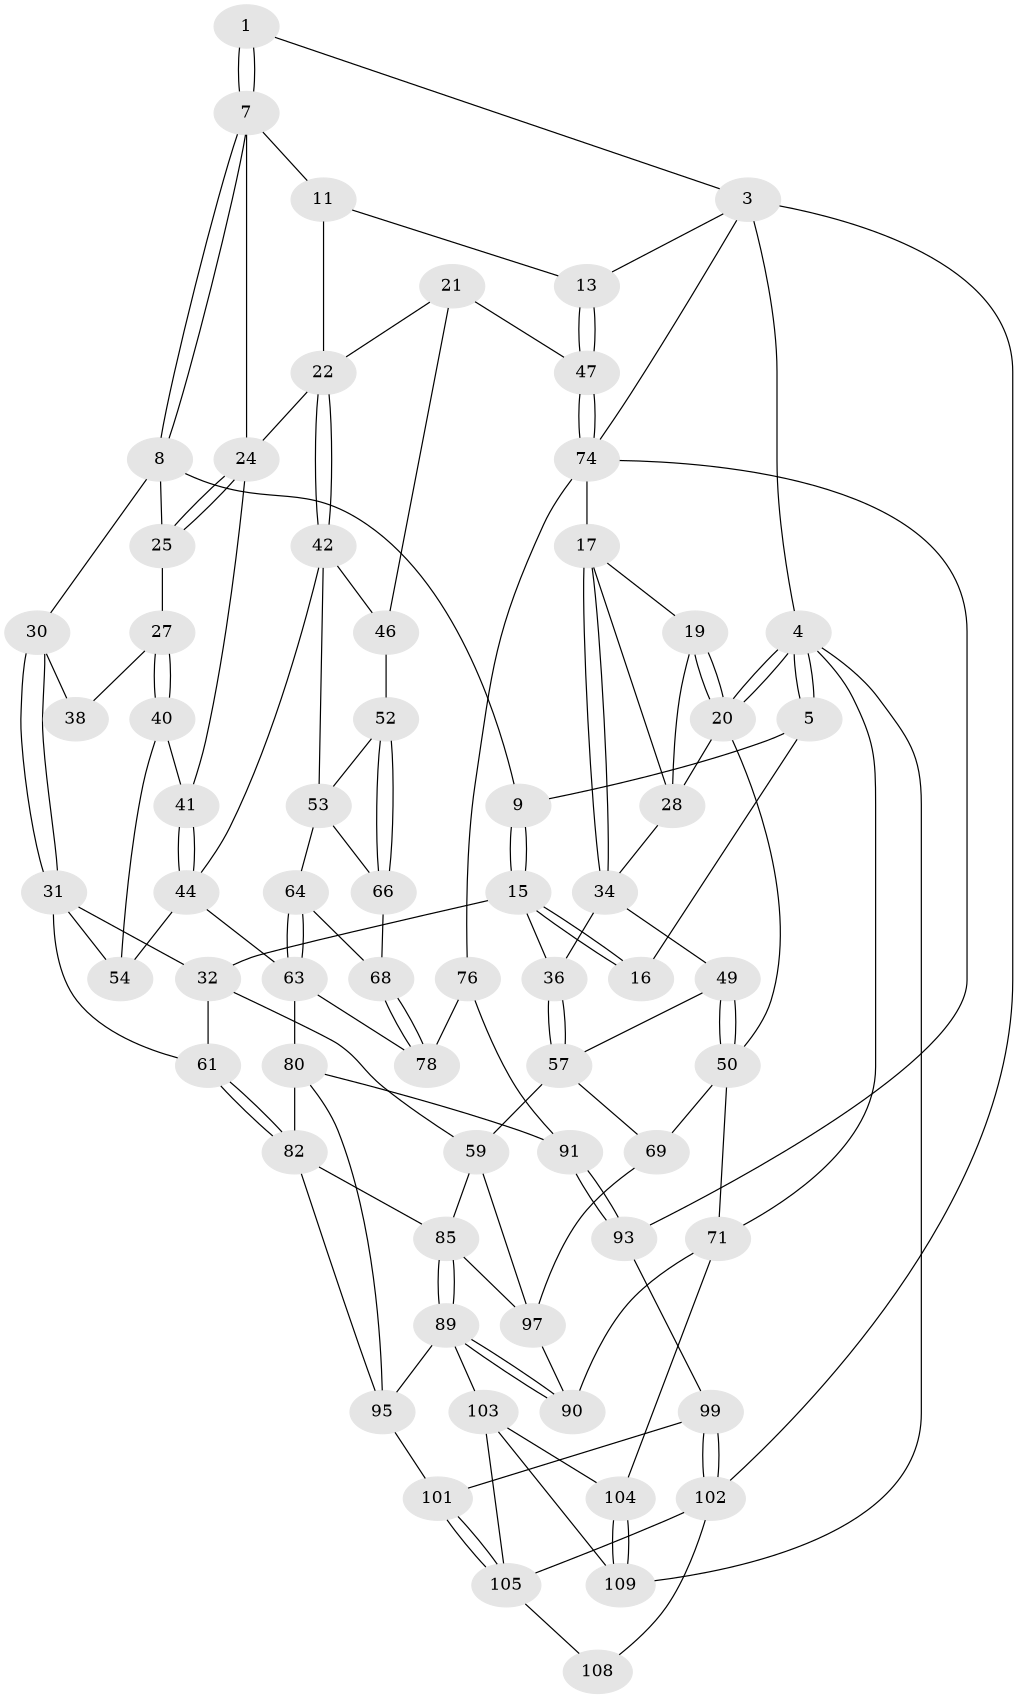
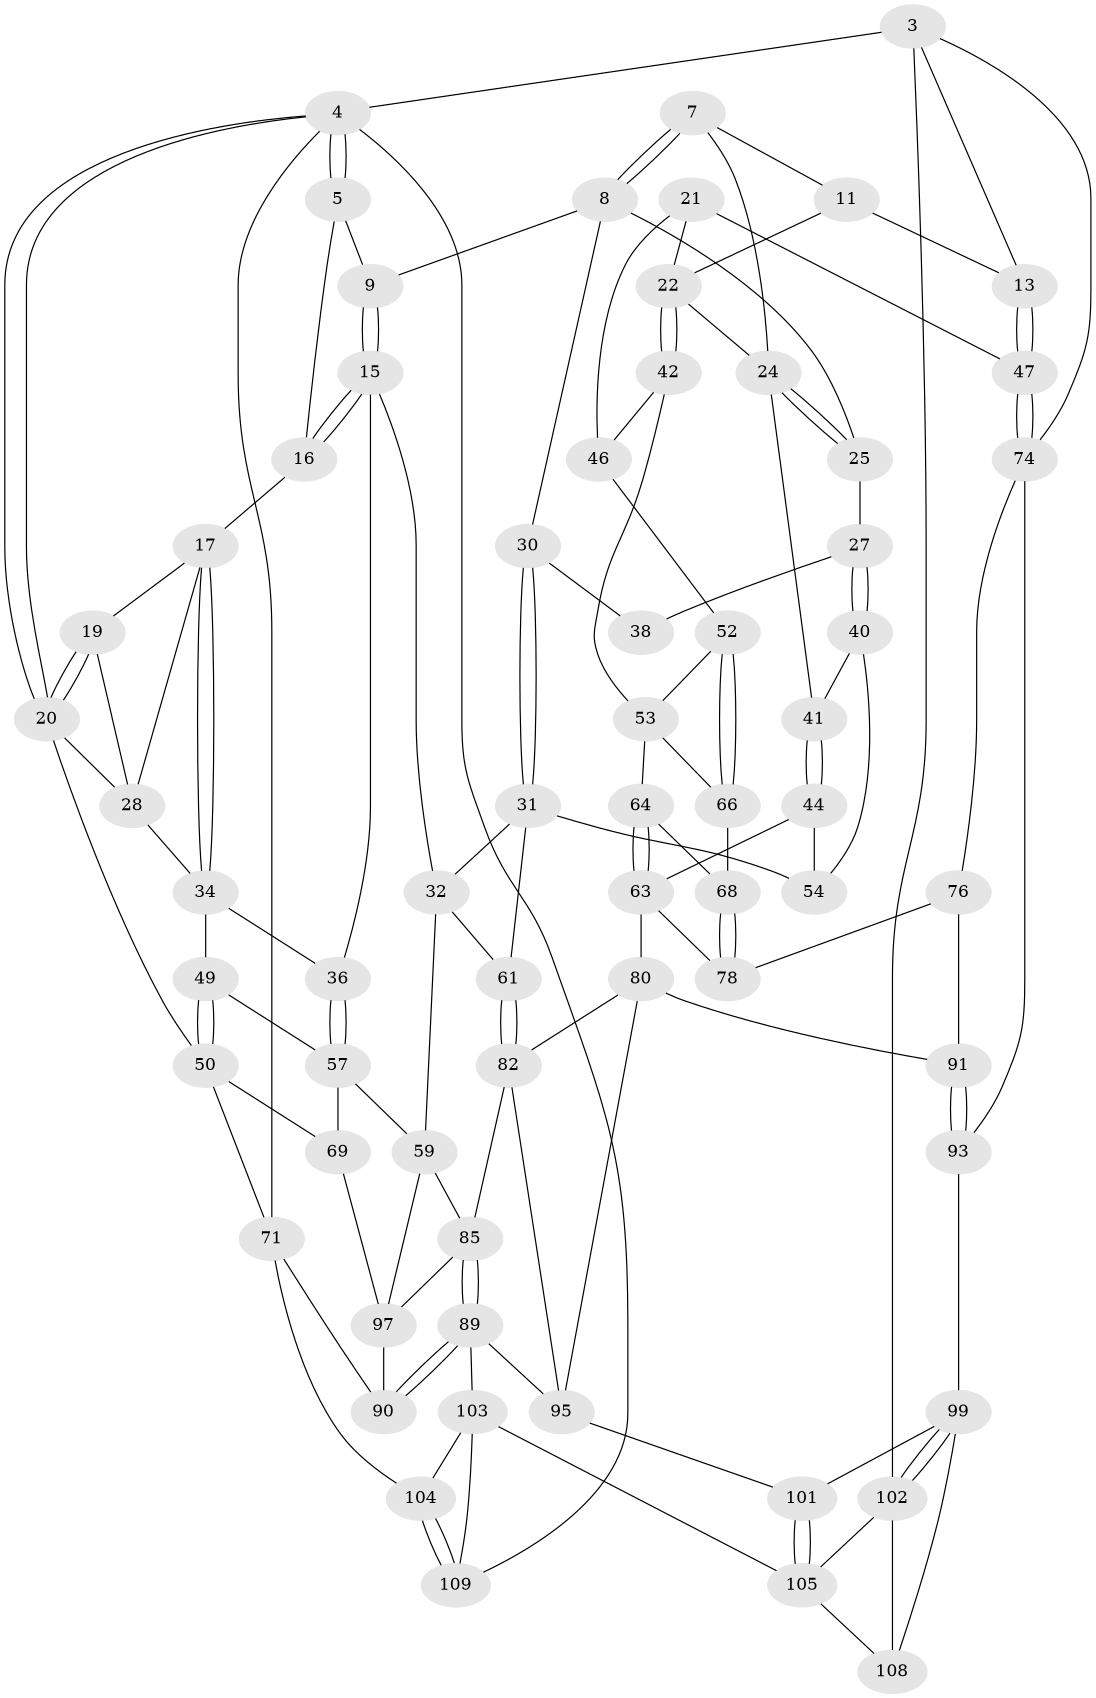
(247, 26) -> none
(587, 503) -> (262, 497)
(272, 725) -> none
none -> (932, 1543)
